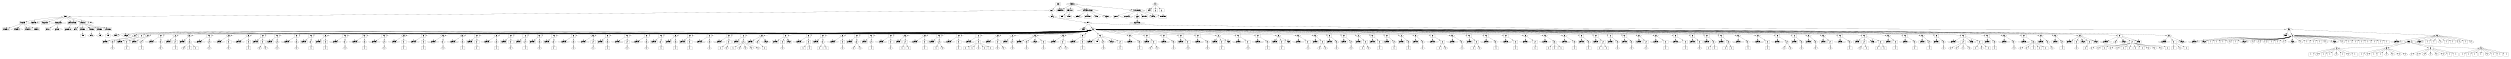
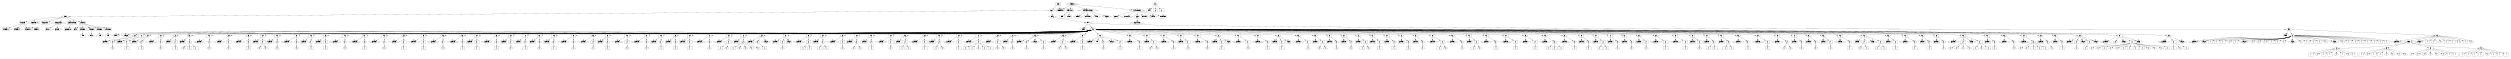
(91, 23) -> none
